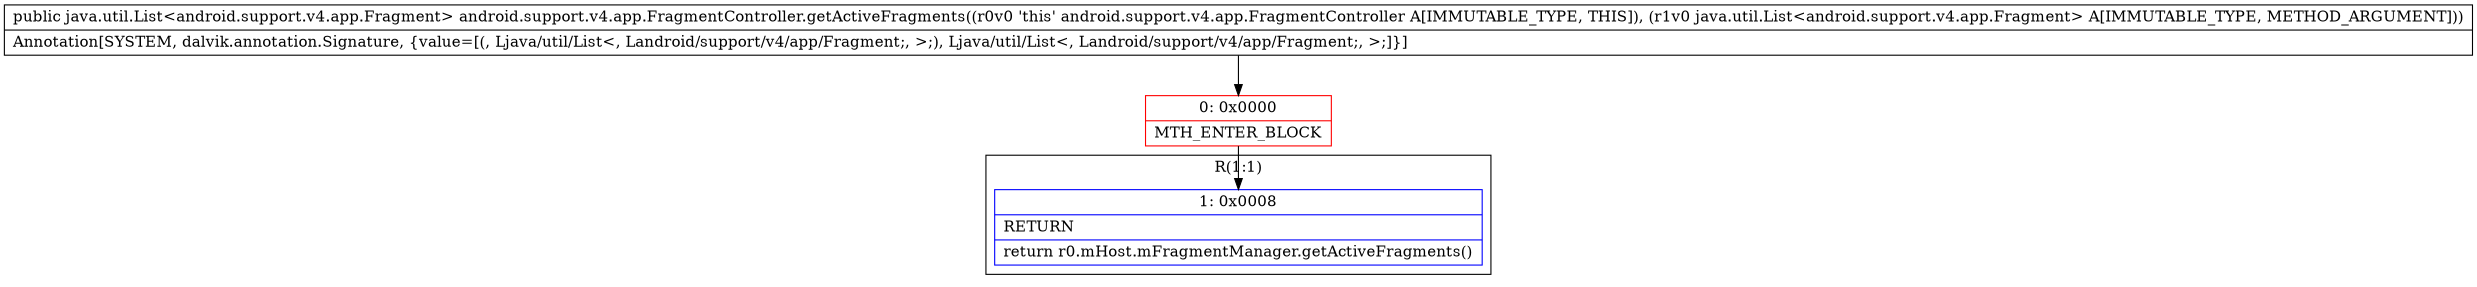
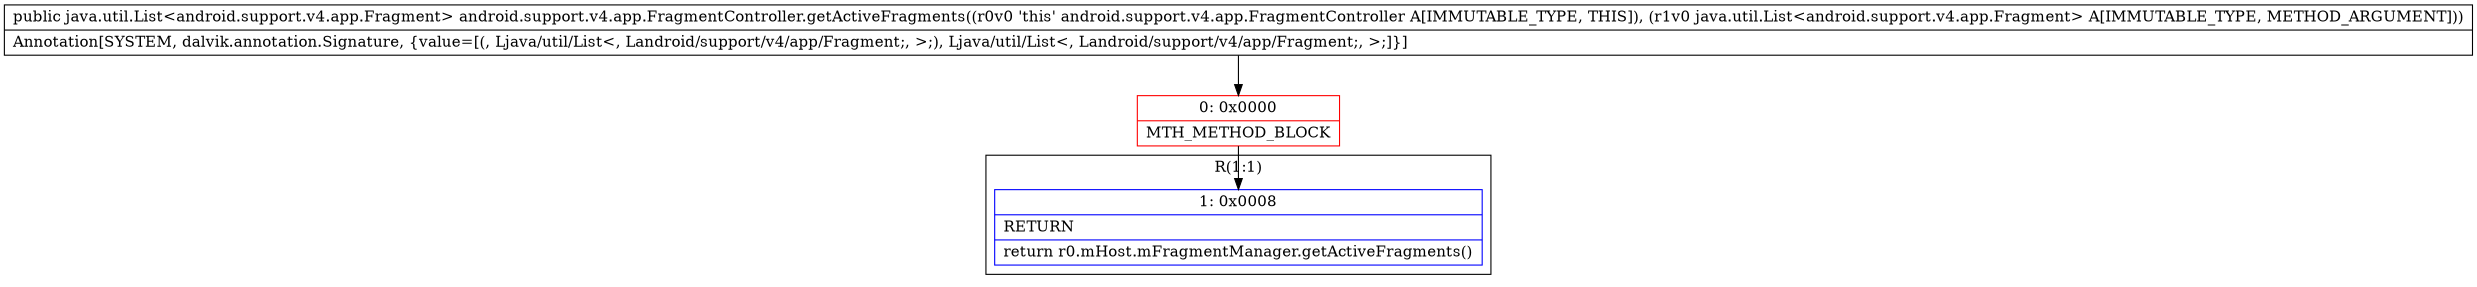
(1238, 133) -> (1238, 133)
